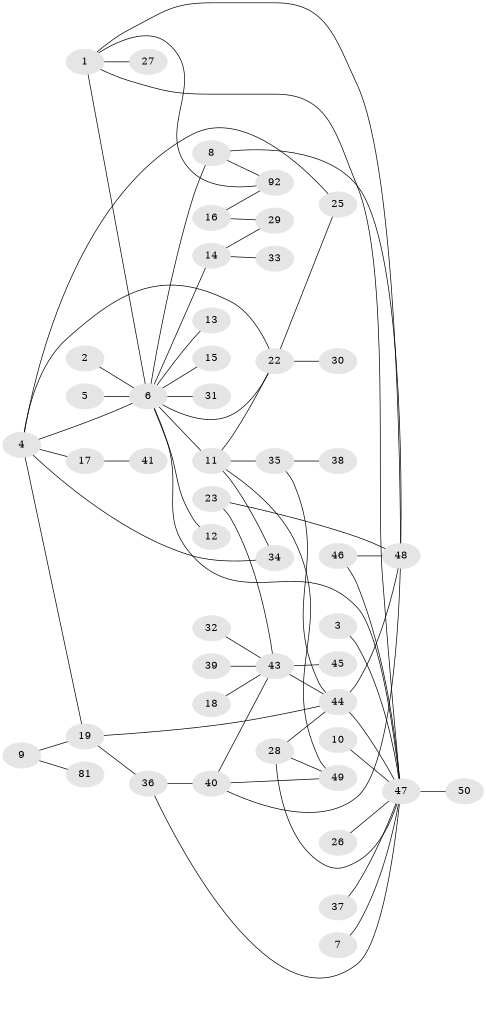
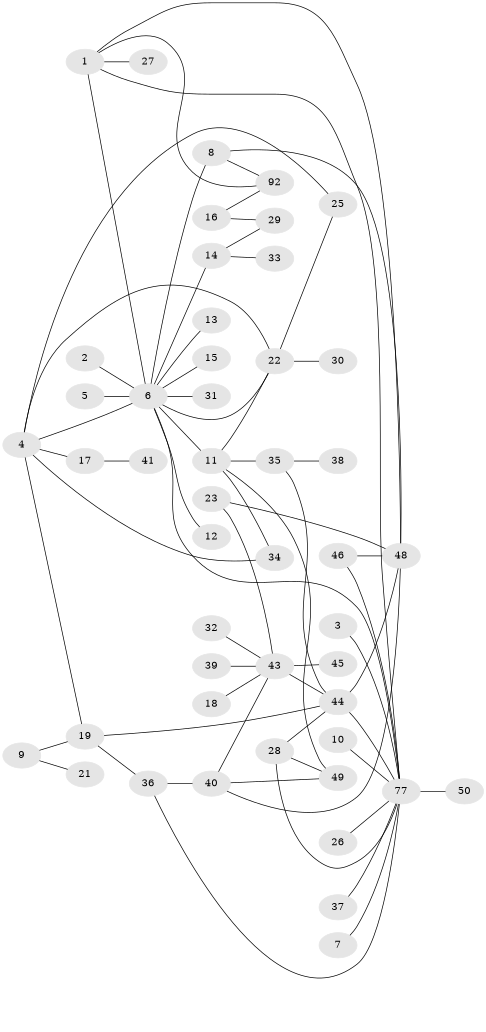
(85, 774) -> (85, 774)
(401, 791) -> (401, 791)
